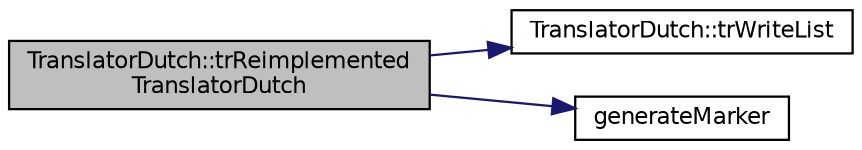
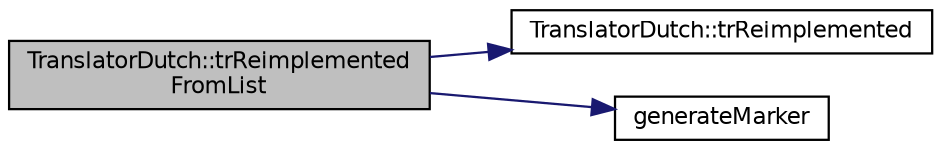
(682, 32) -> (722, 32)
(219, 75) -> (219, 75)
